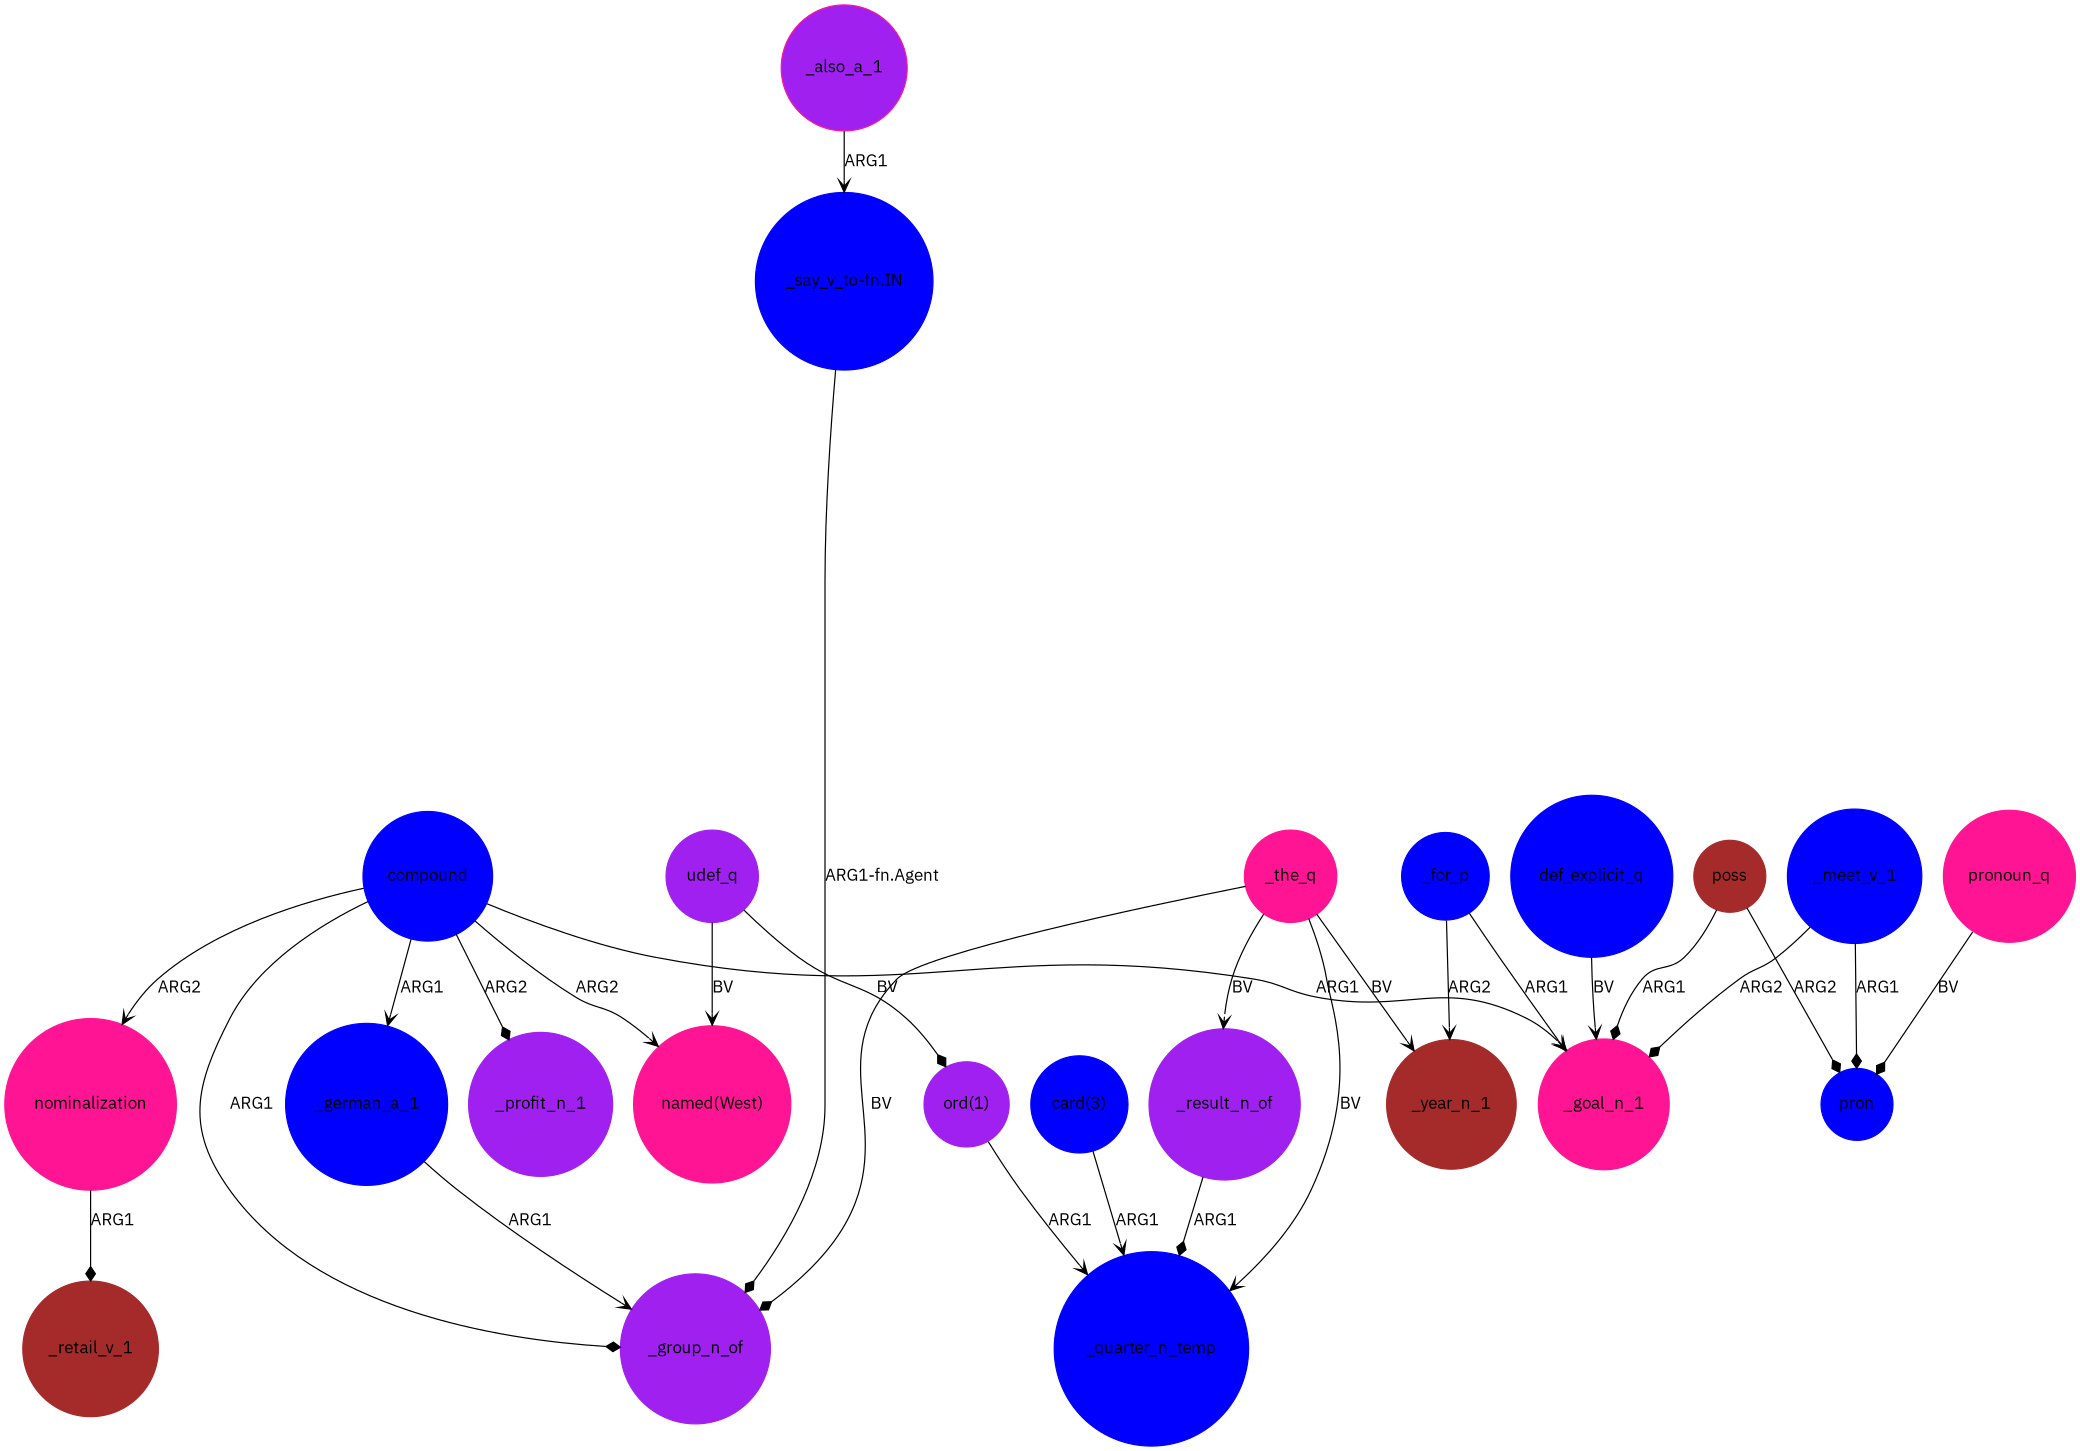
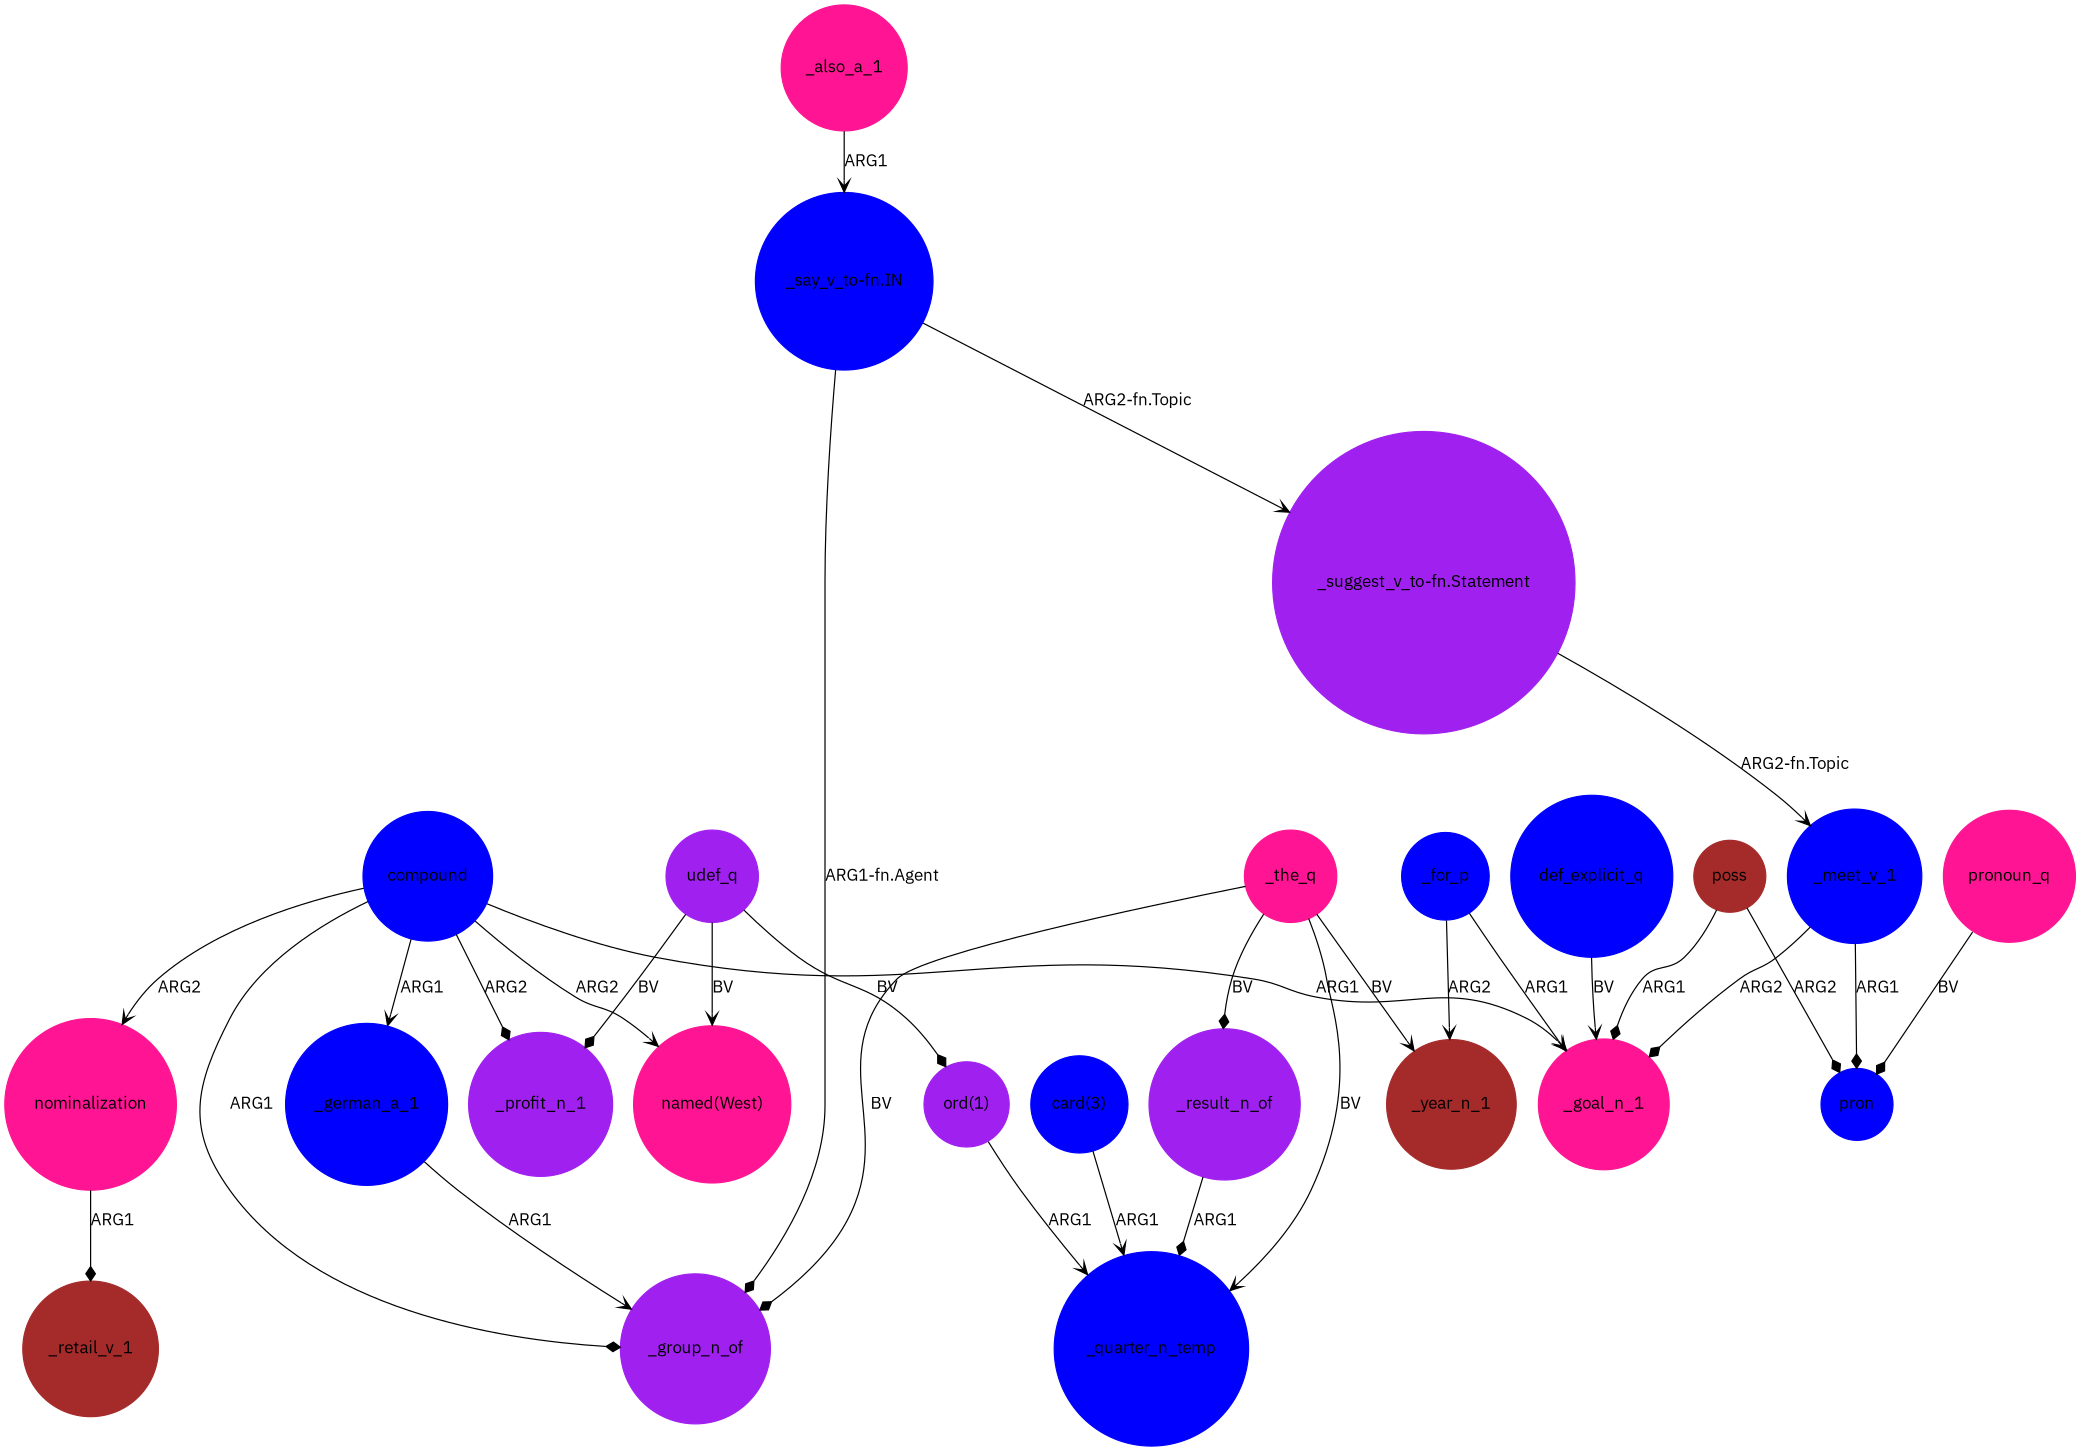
(844, 68) -> (844, 68)
none -> (1424, 583)
(1238, 962) -> (1238, 962)
none -> (641, 976)
